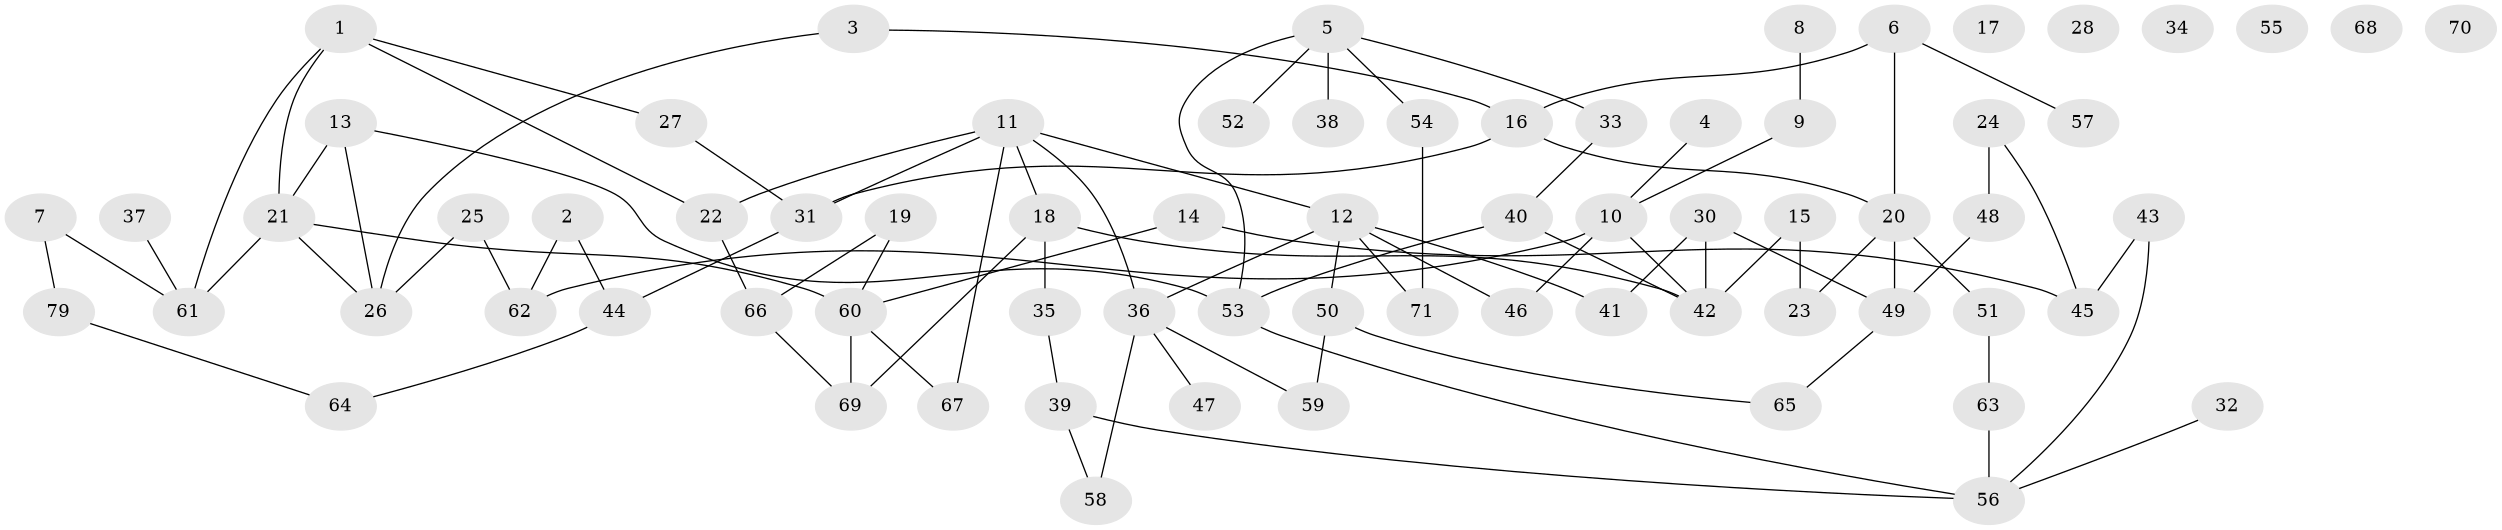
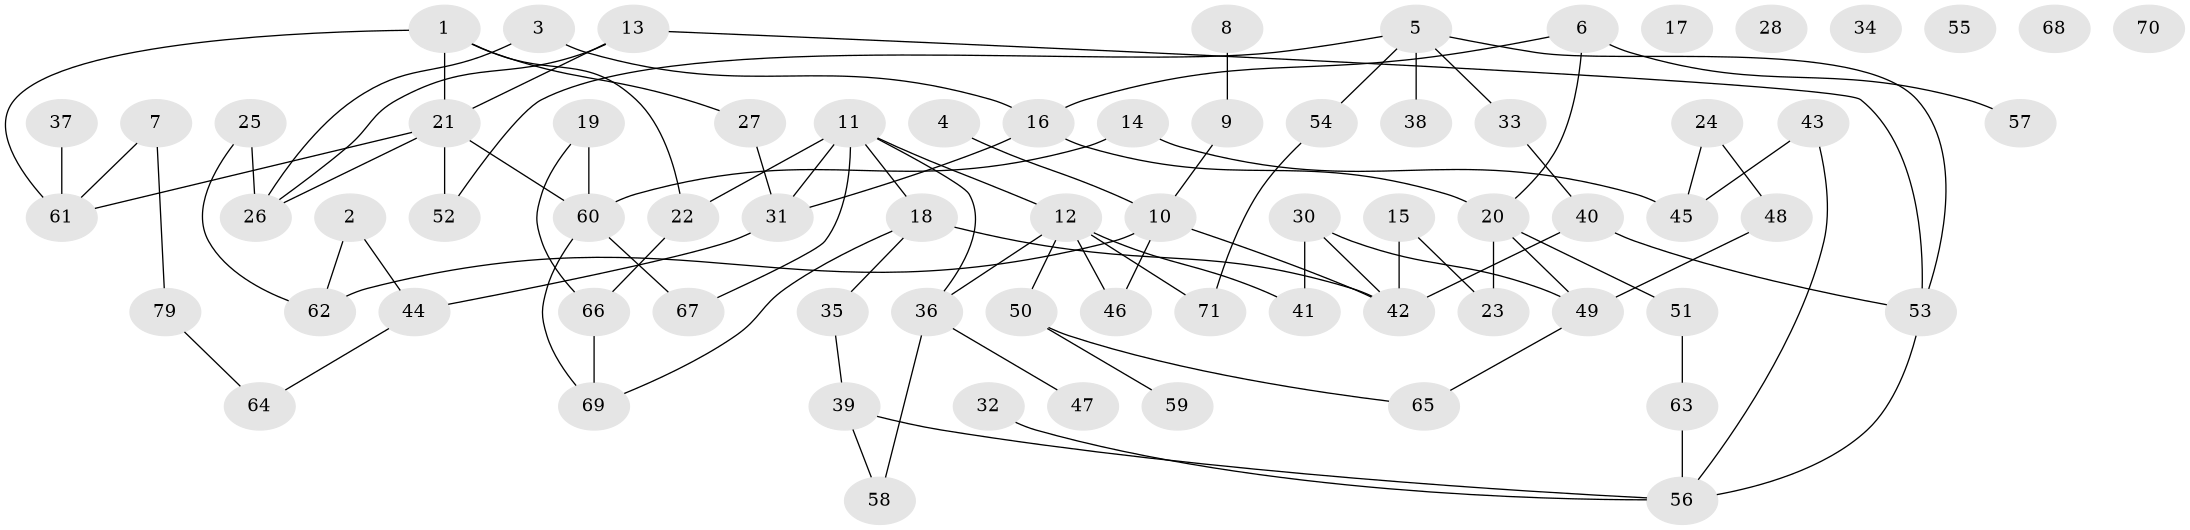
none -> (445, 171)
(1226, 359) -> none
